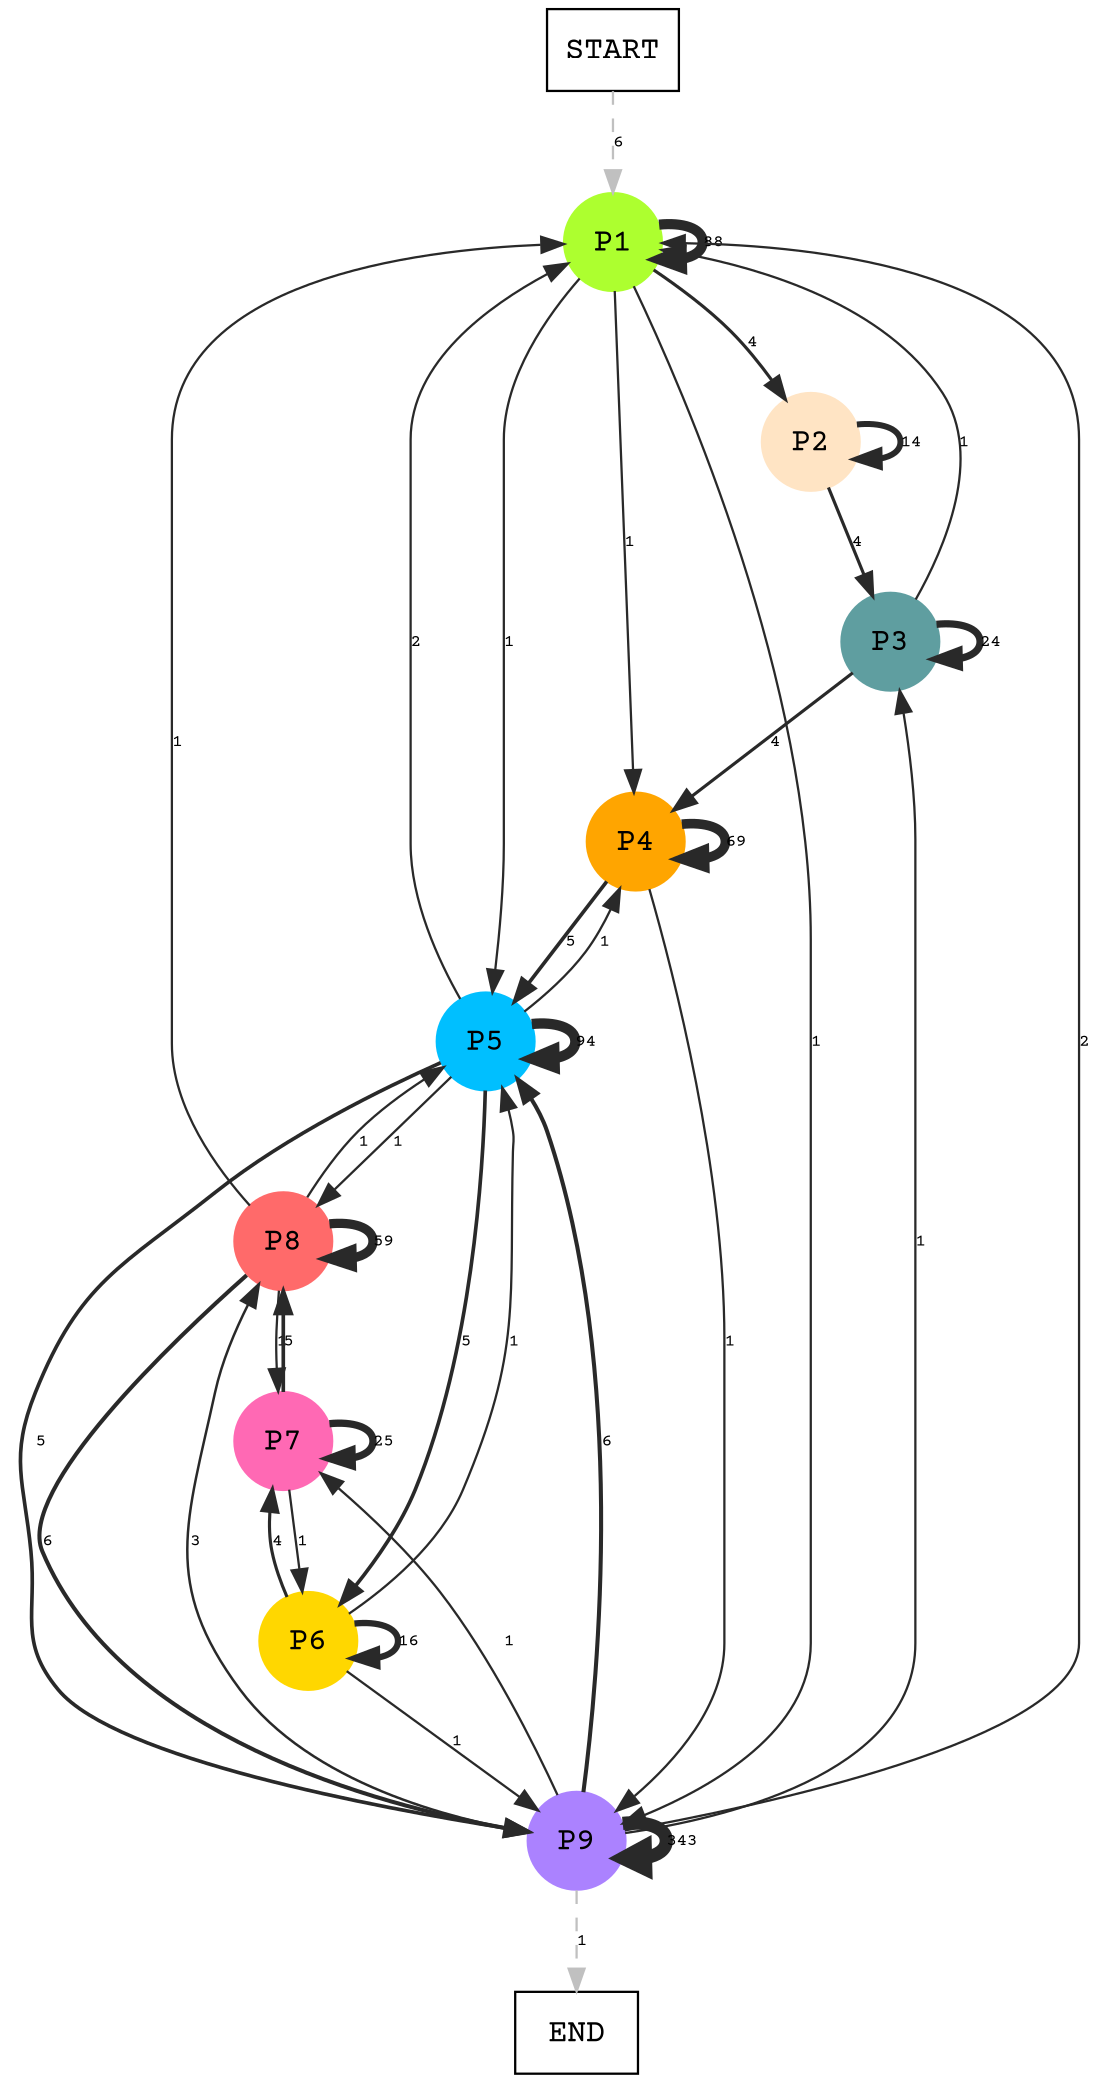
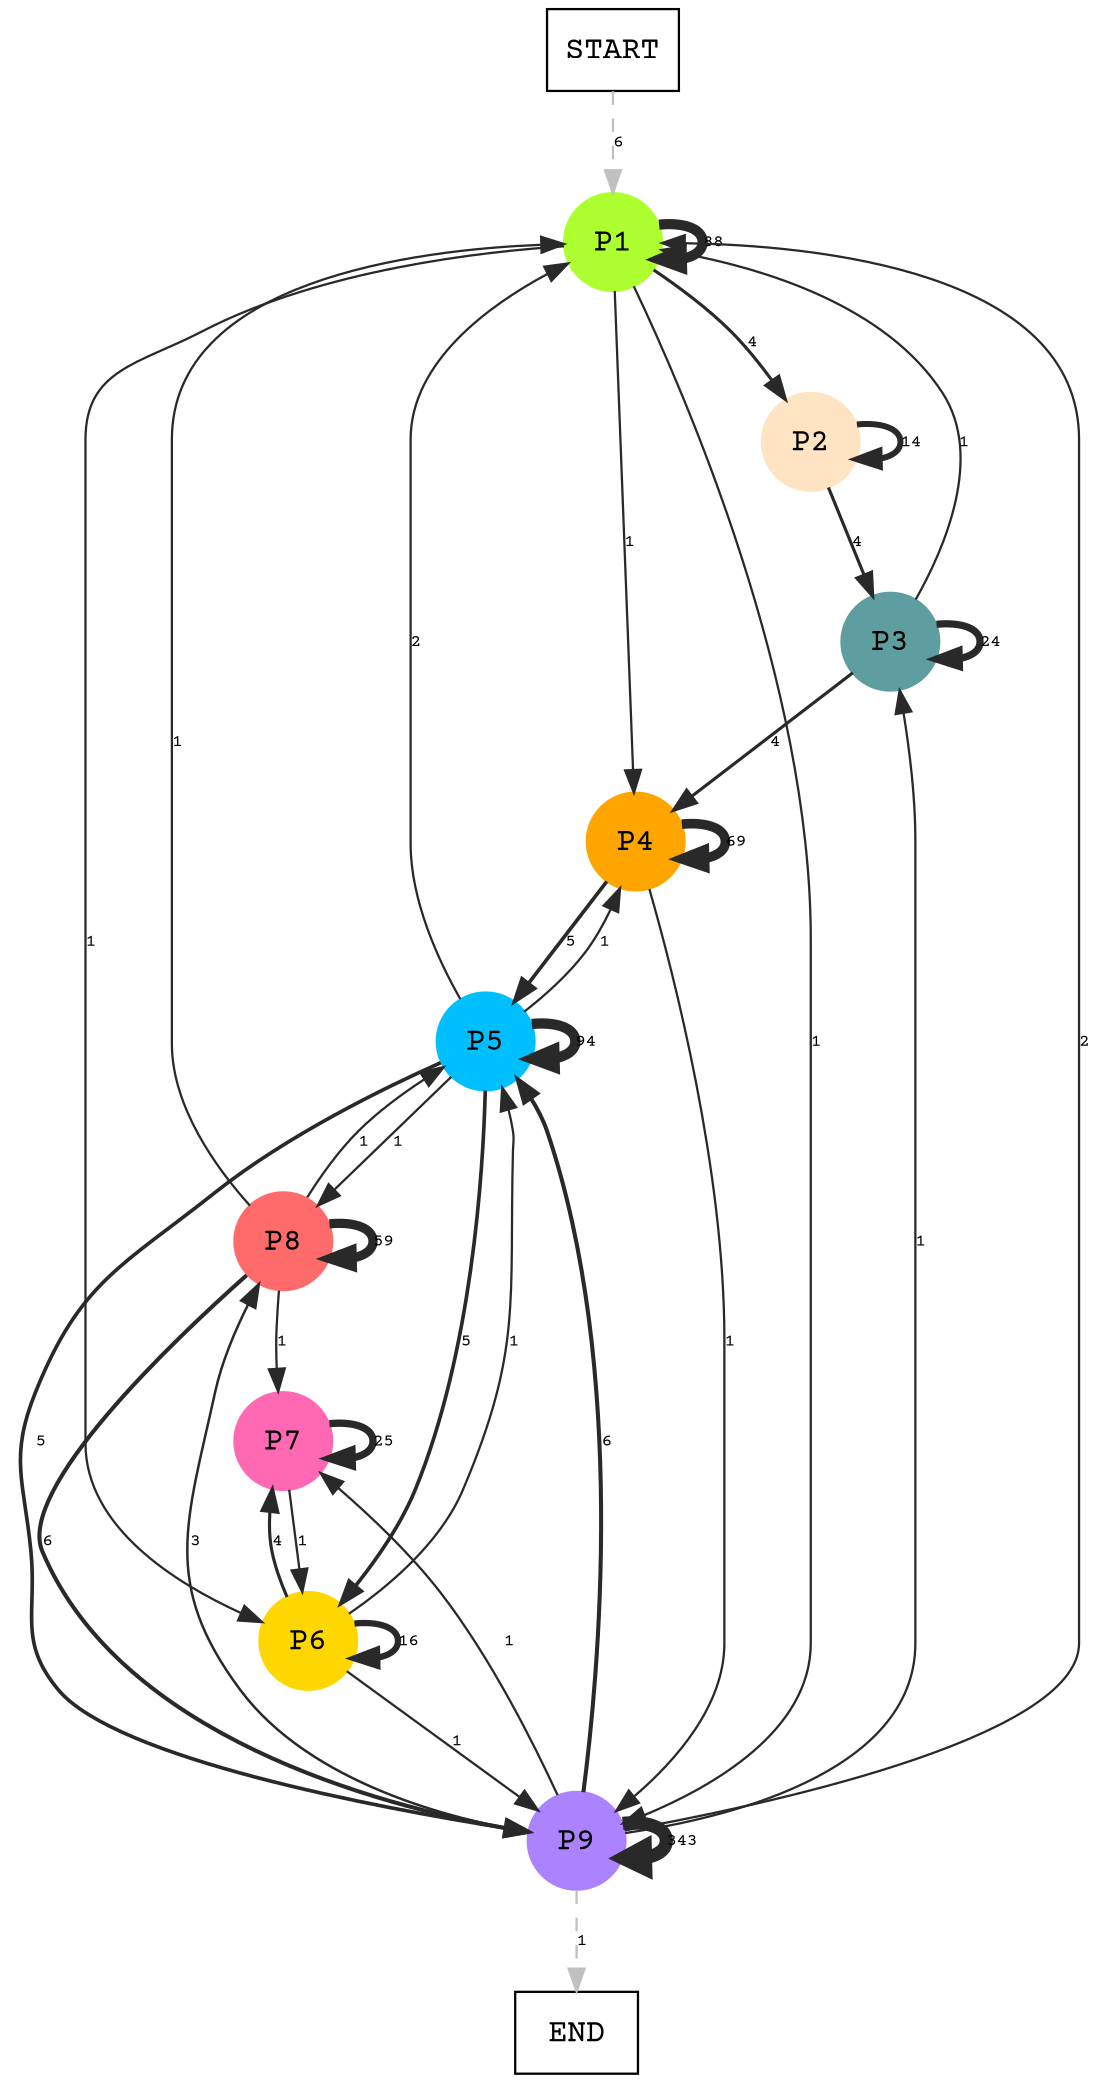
(504, 614) -> (85, 790)
(283, 1353) -> none
